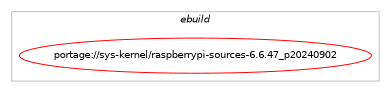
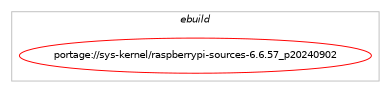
(195, 56) -> (195, 56)
